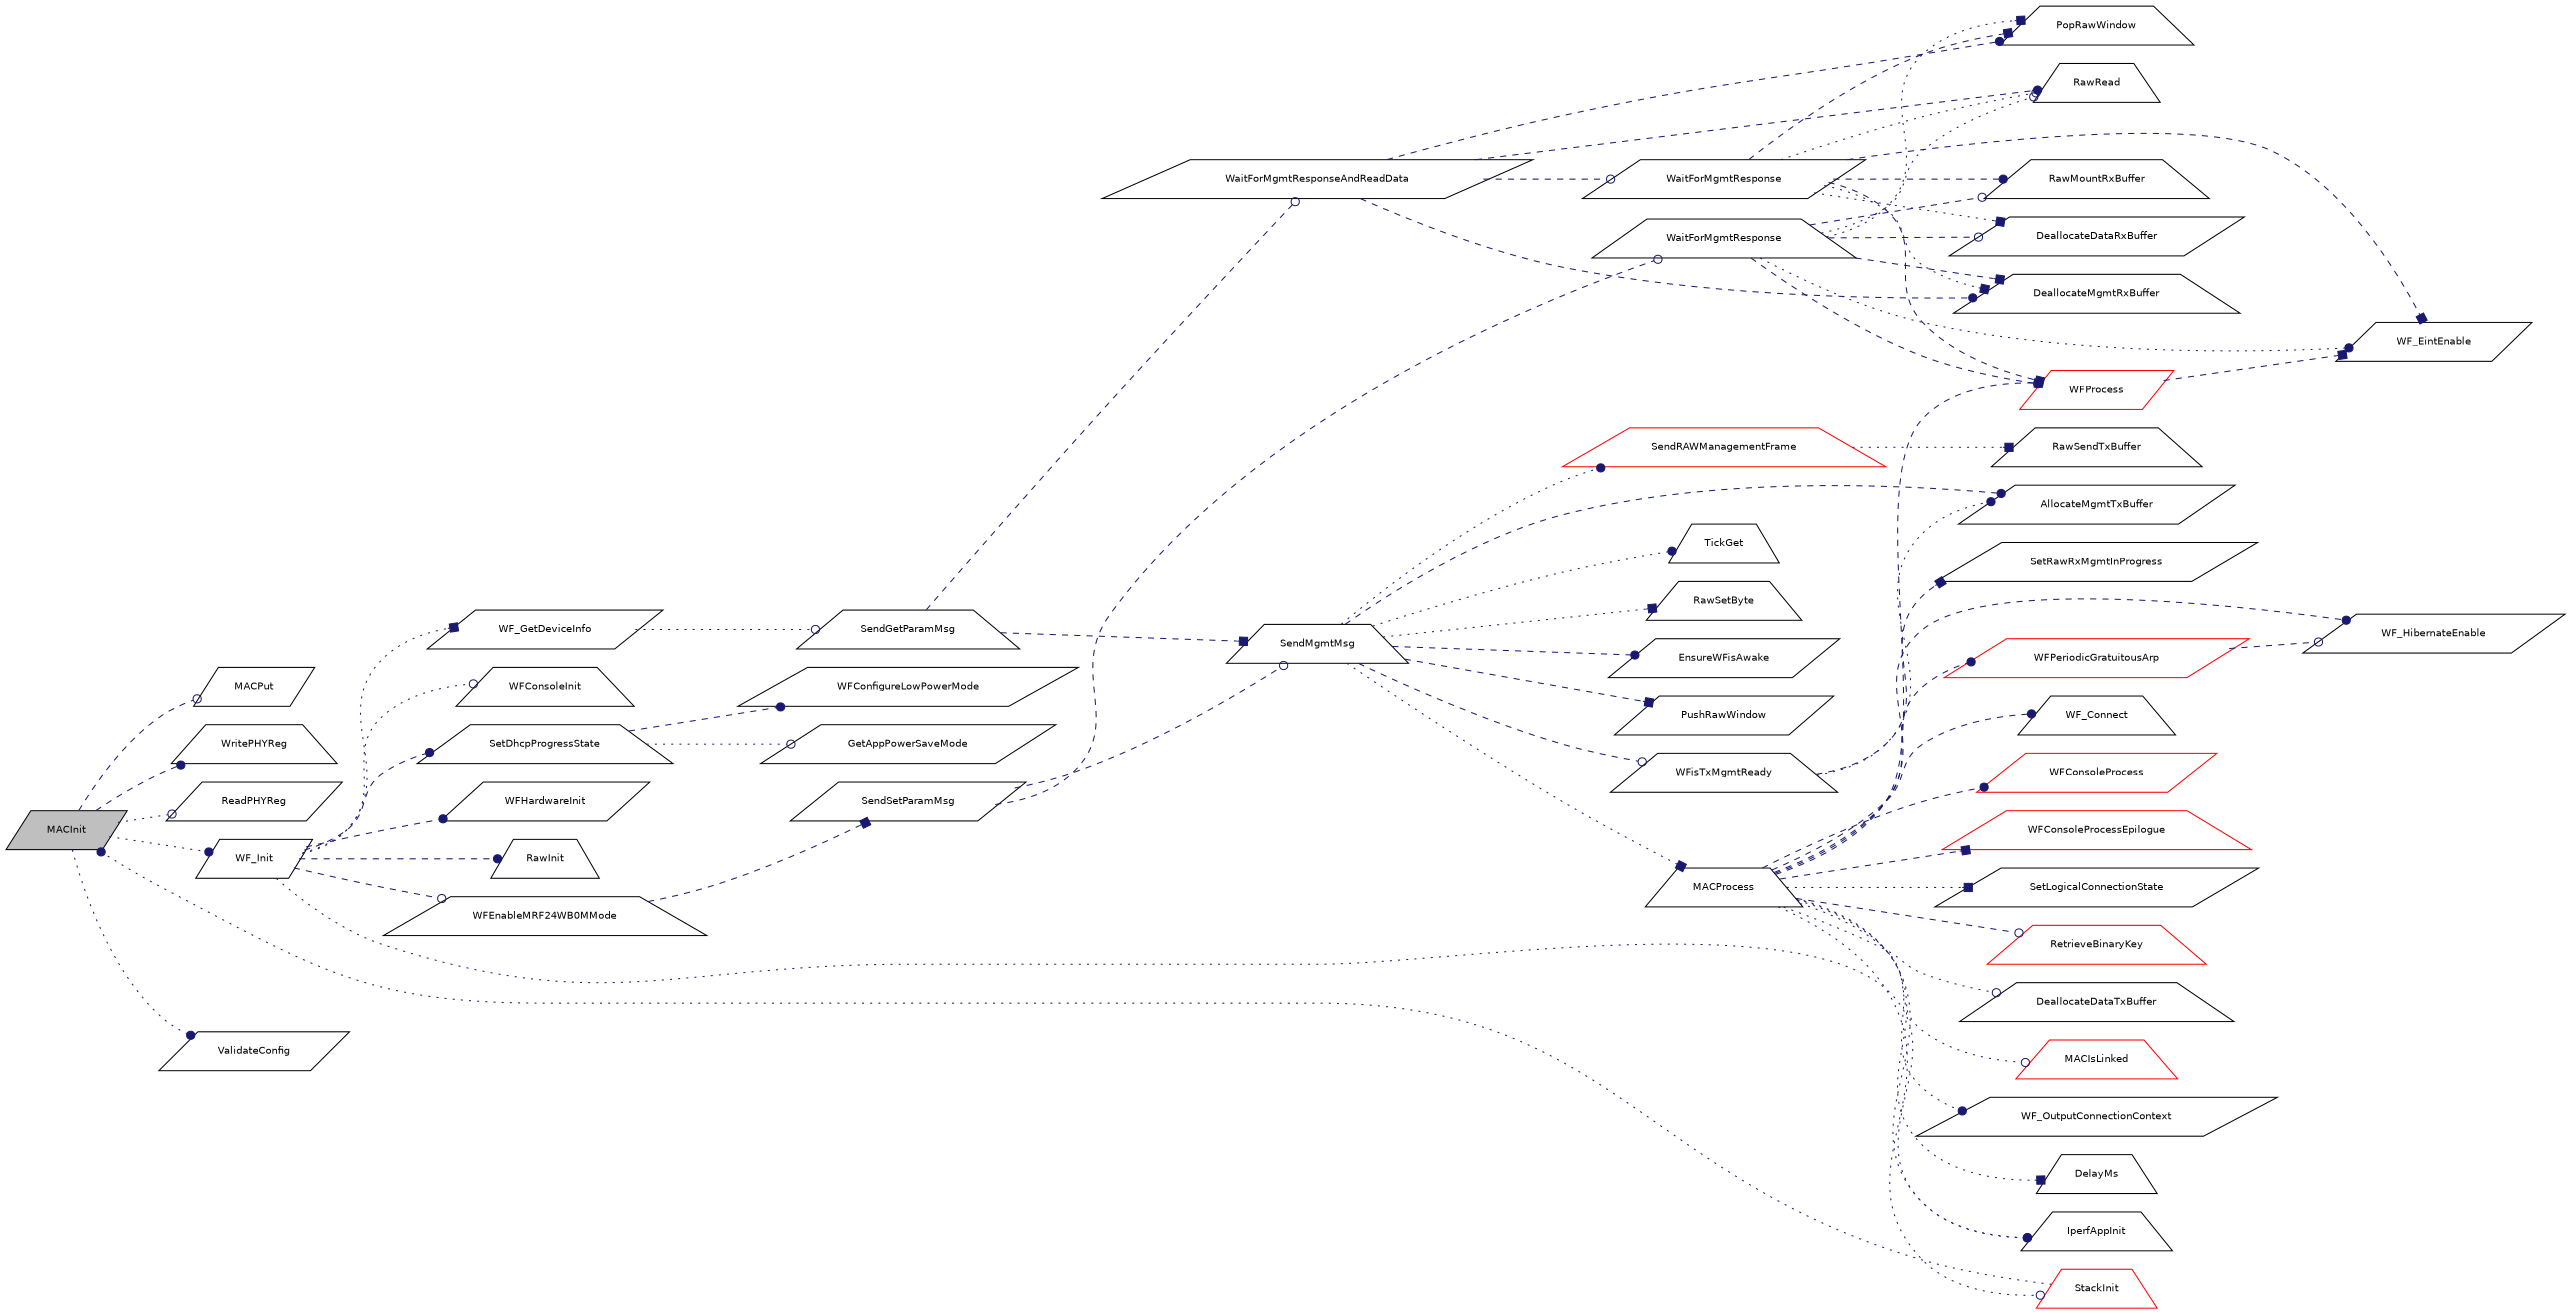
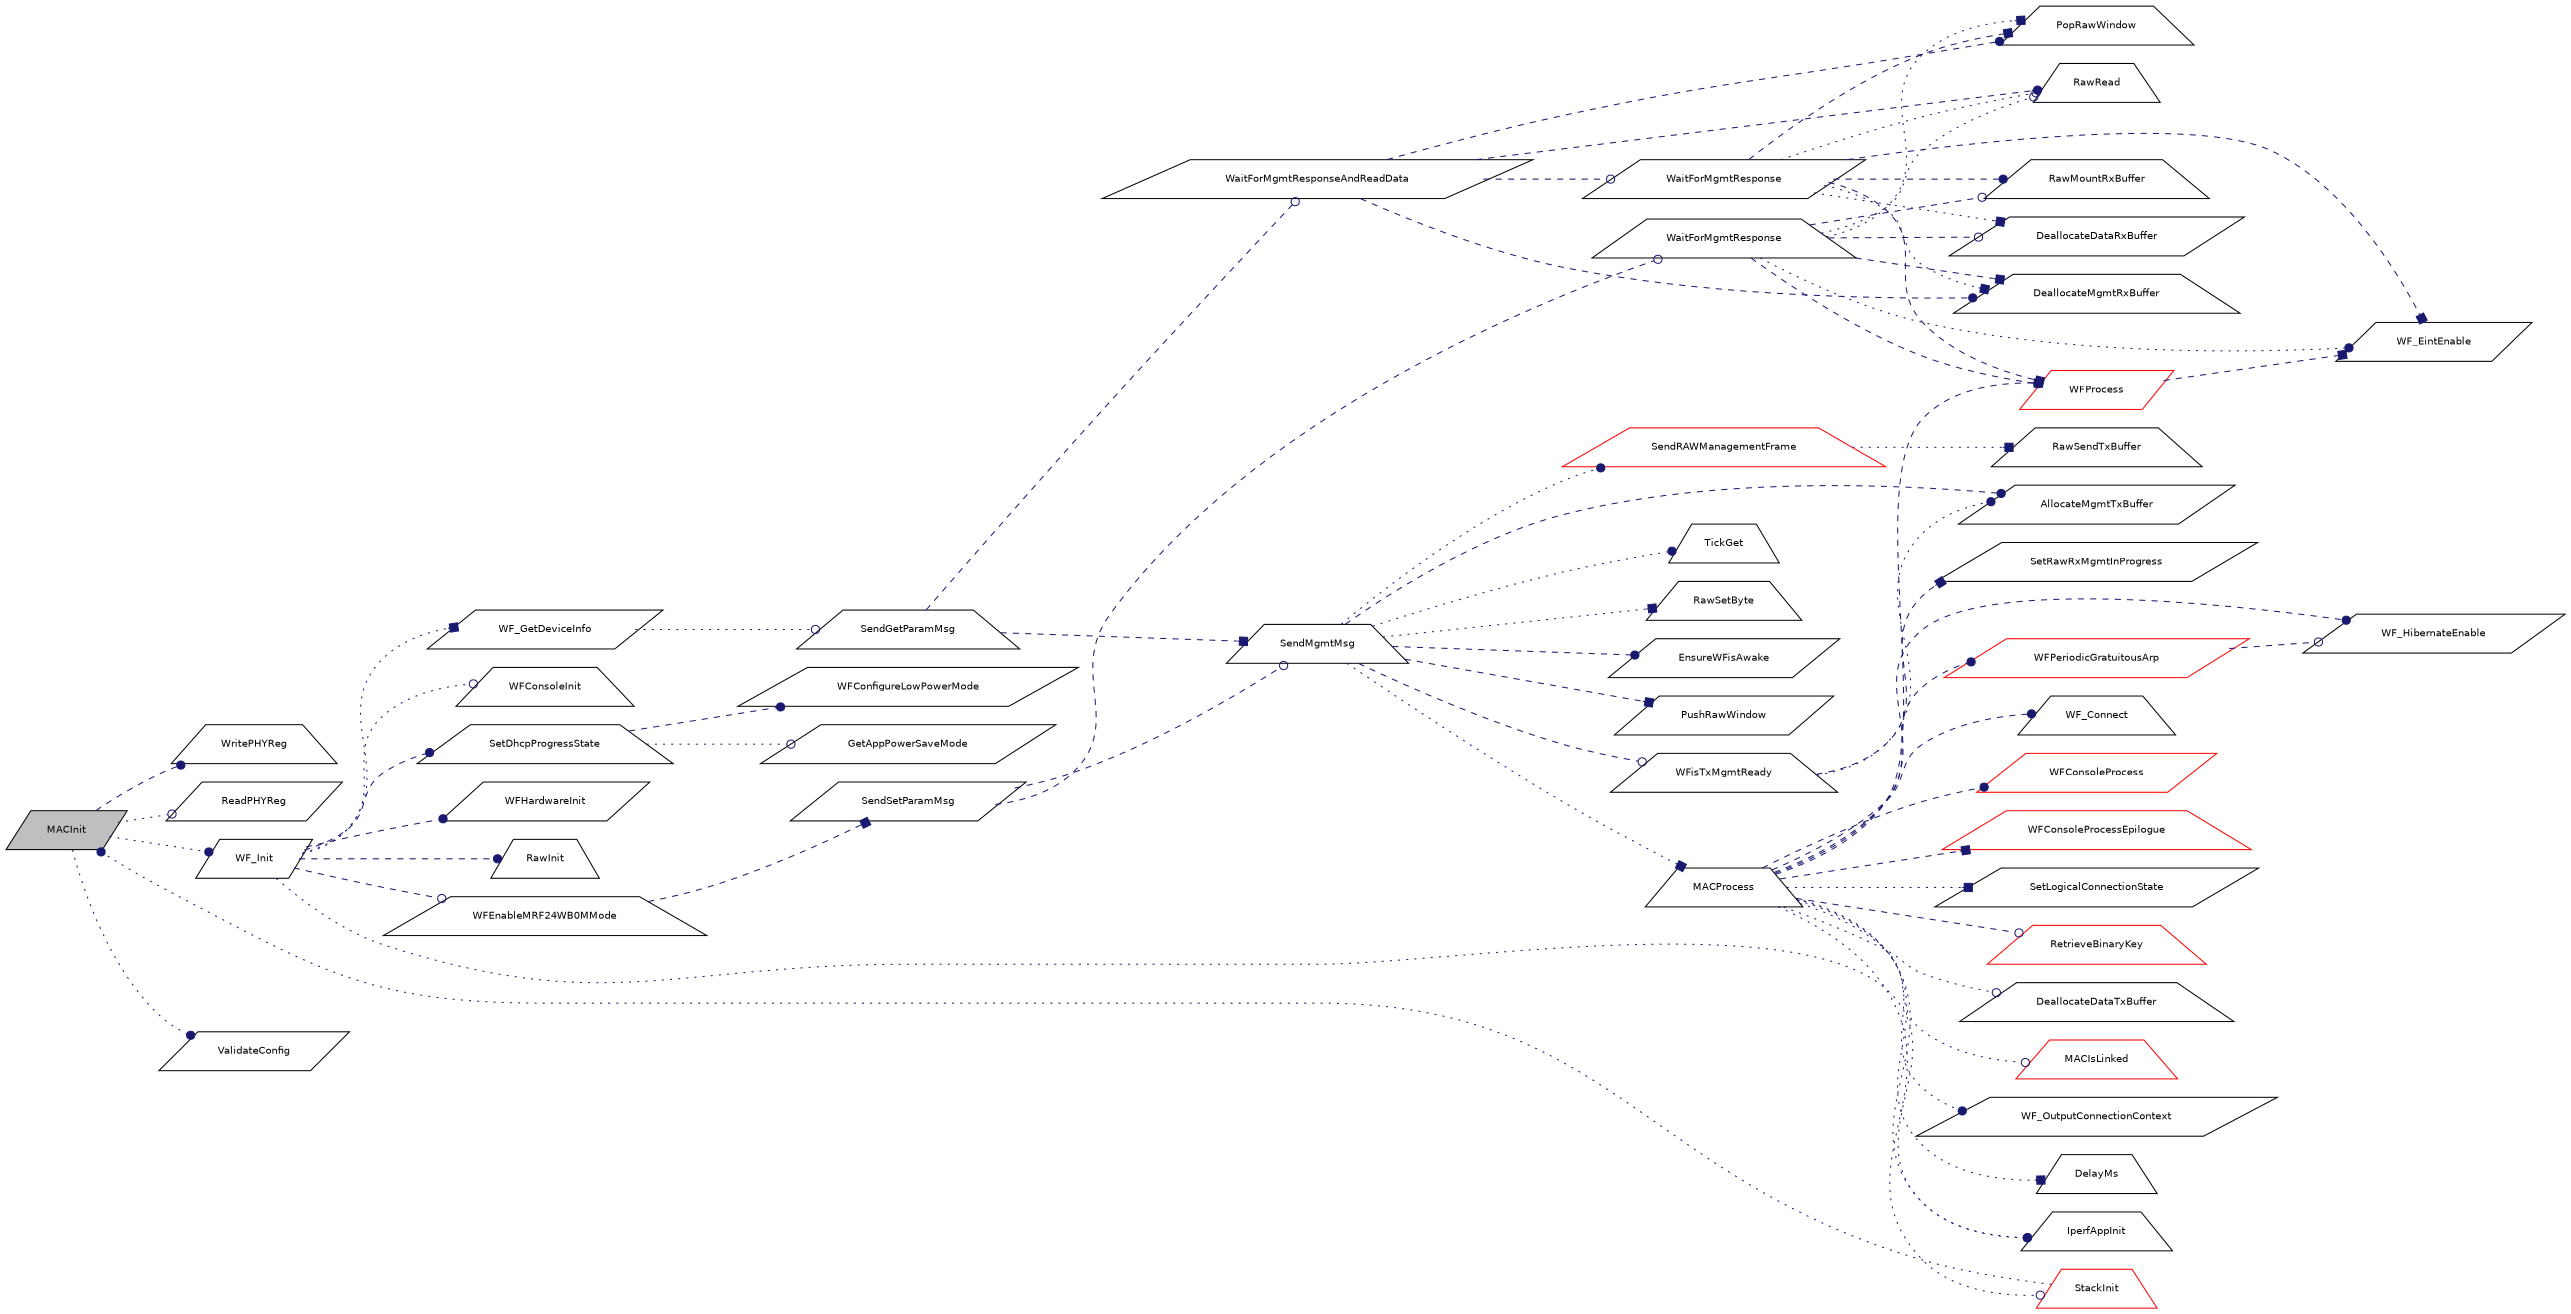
(254, 687) -> none
